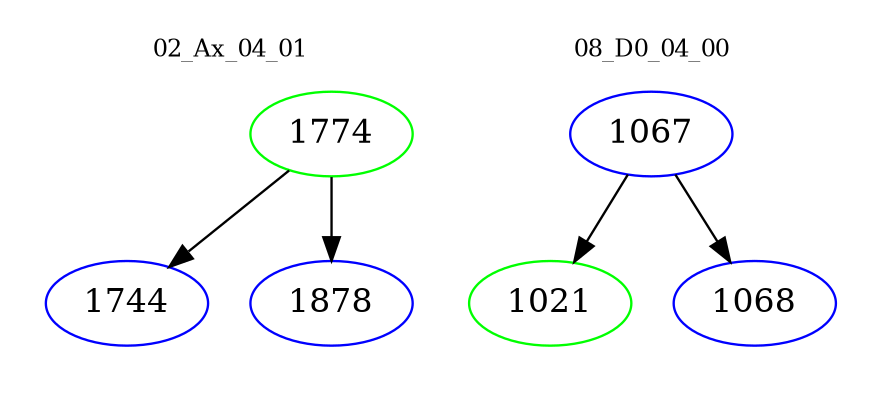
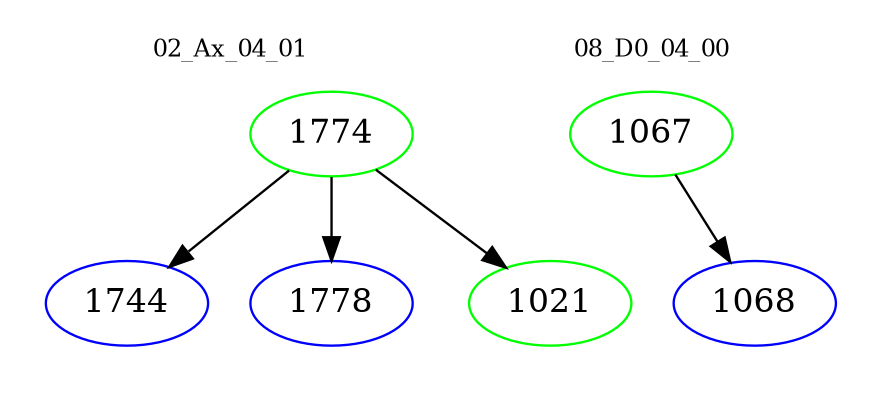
(651, 134) -> (651, 134)
(607, 208) -> (418, 201)
(332, 303) -> (332, 303)
